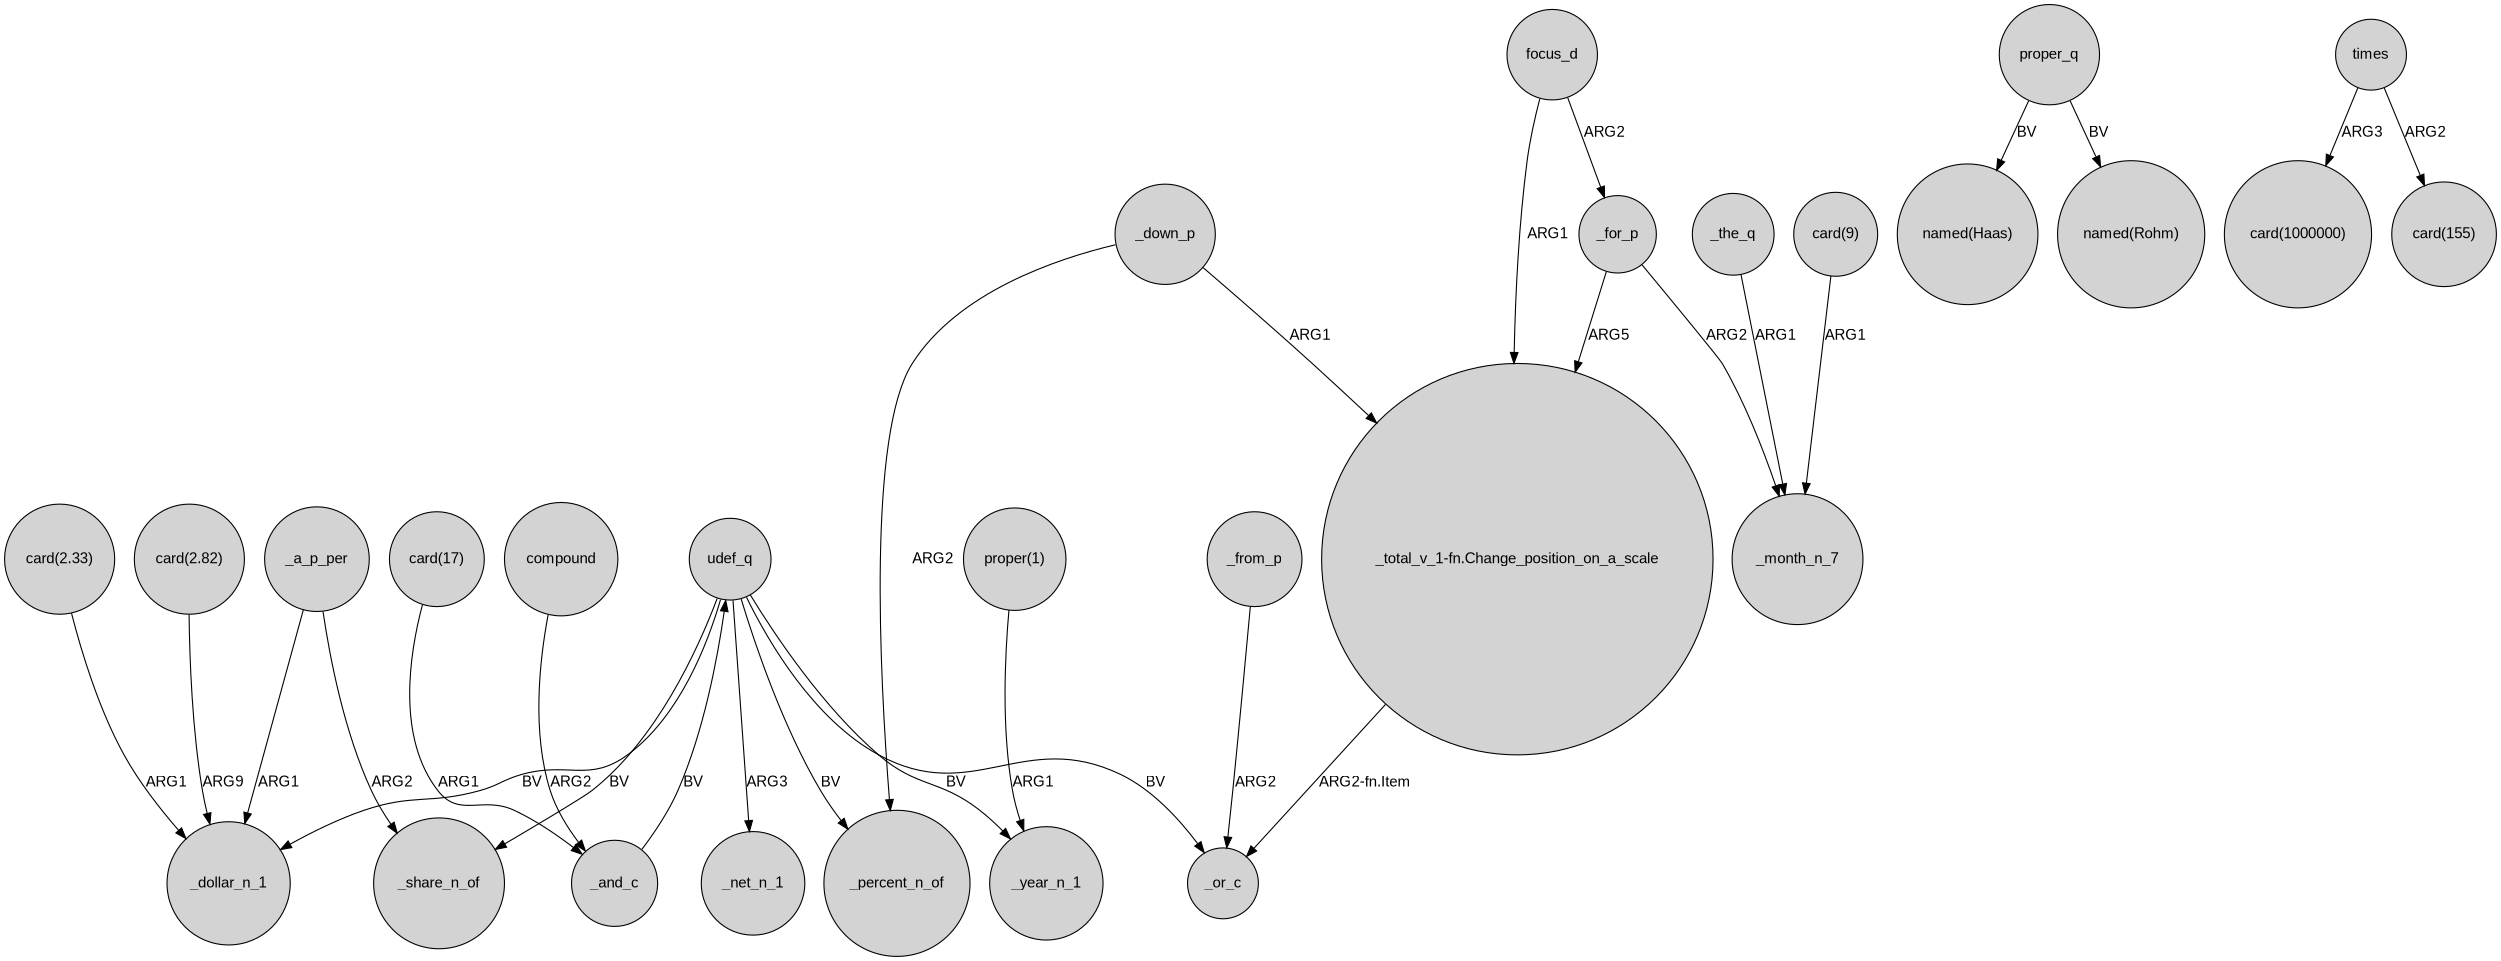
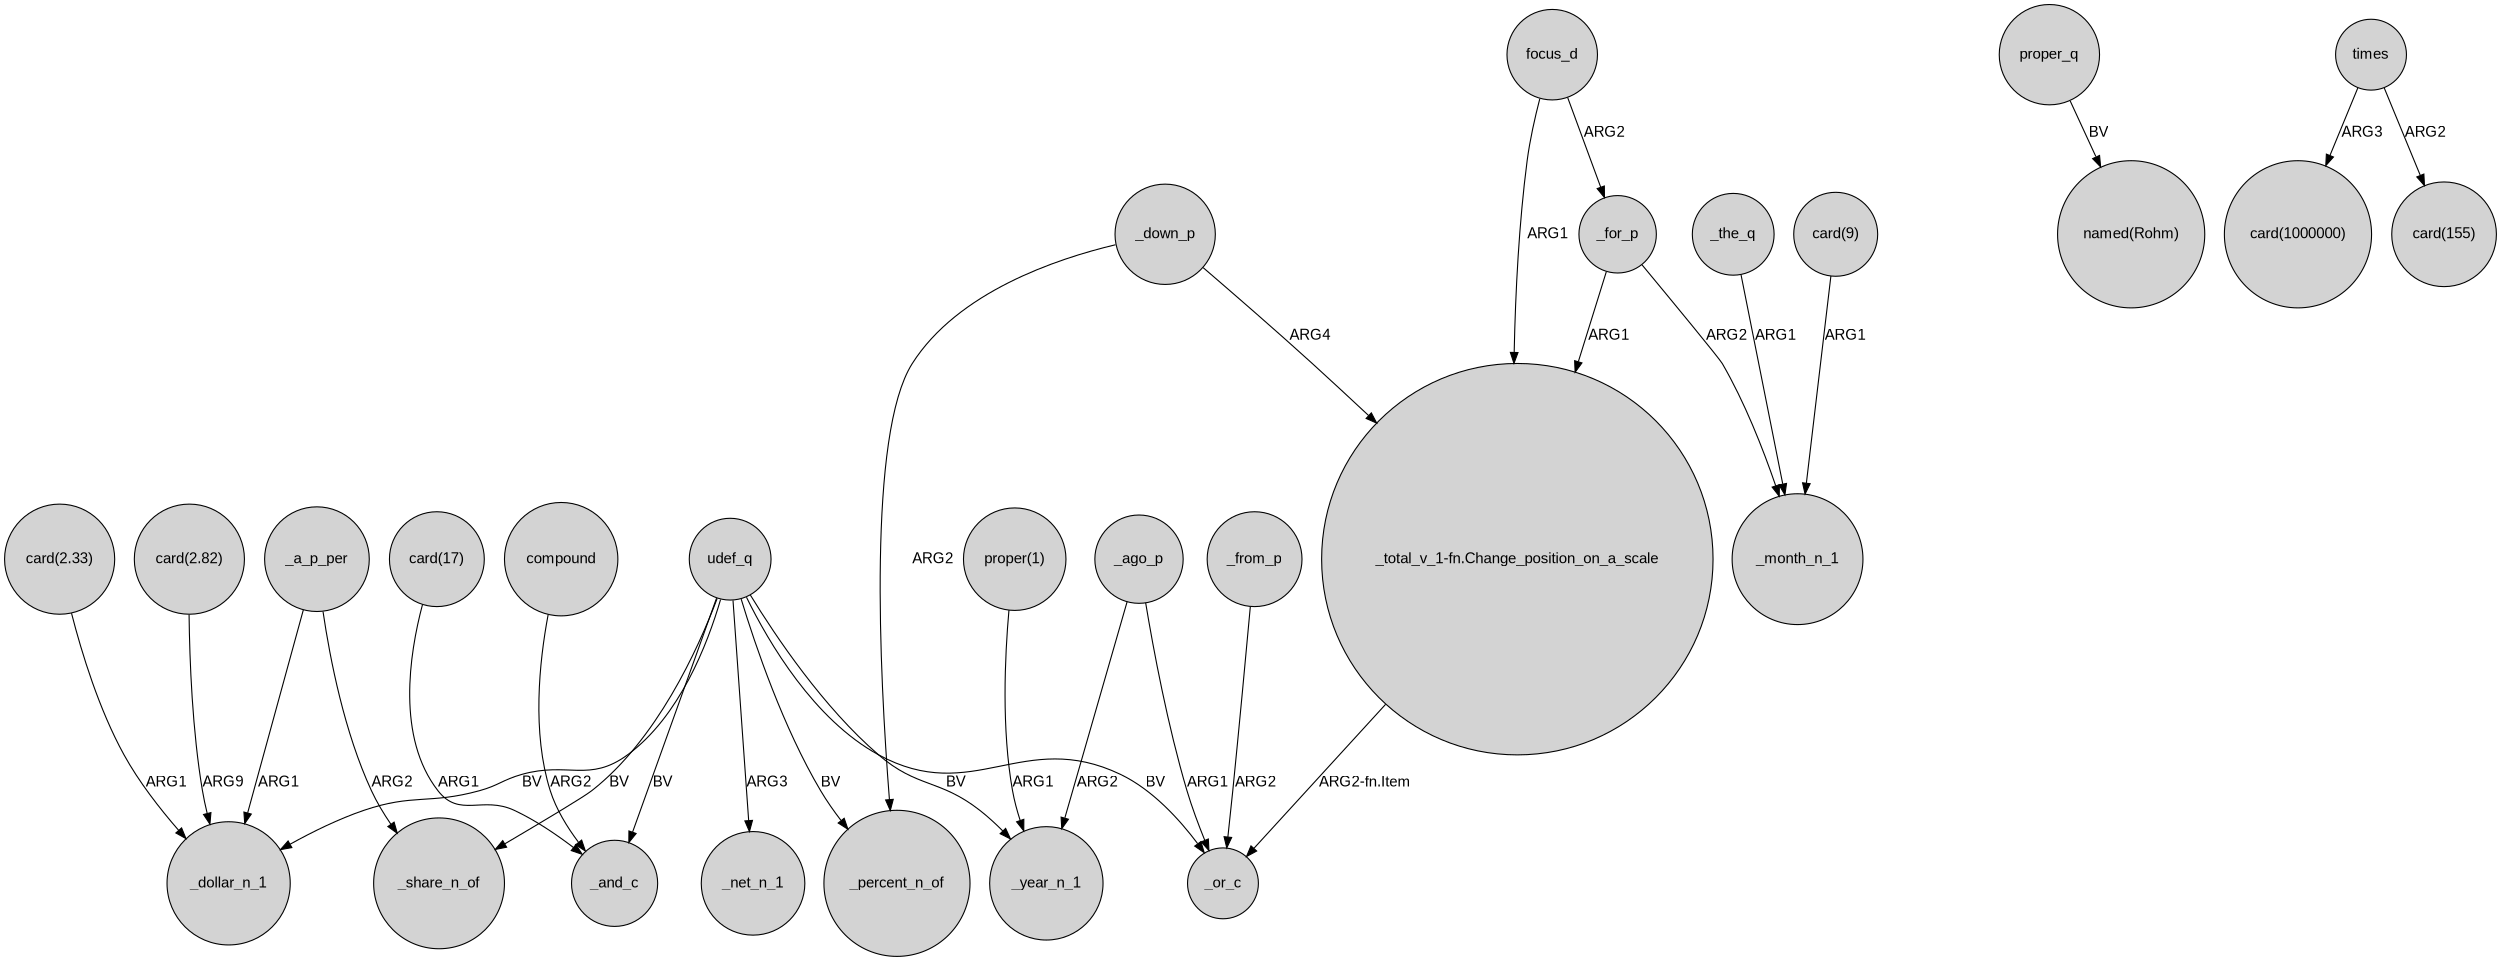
(1968, 234) -> none
(1310, 336) -> (1310, 336)
(1609, 336) -> (1609, 336)
none -> (1139, 559)
(1798, 559) -> (1798, 559)
(698, 736) -> (675, 715)
